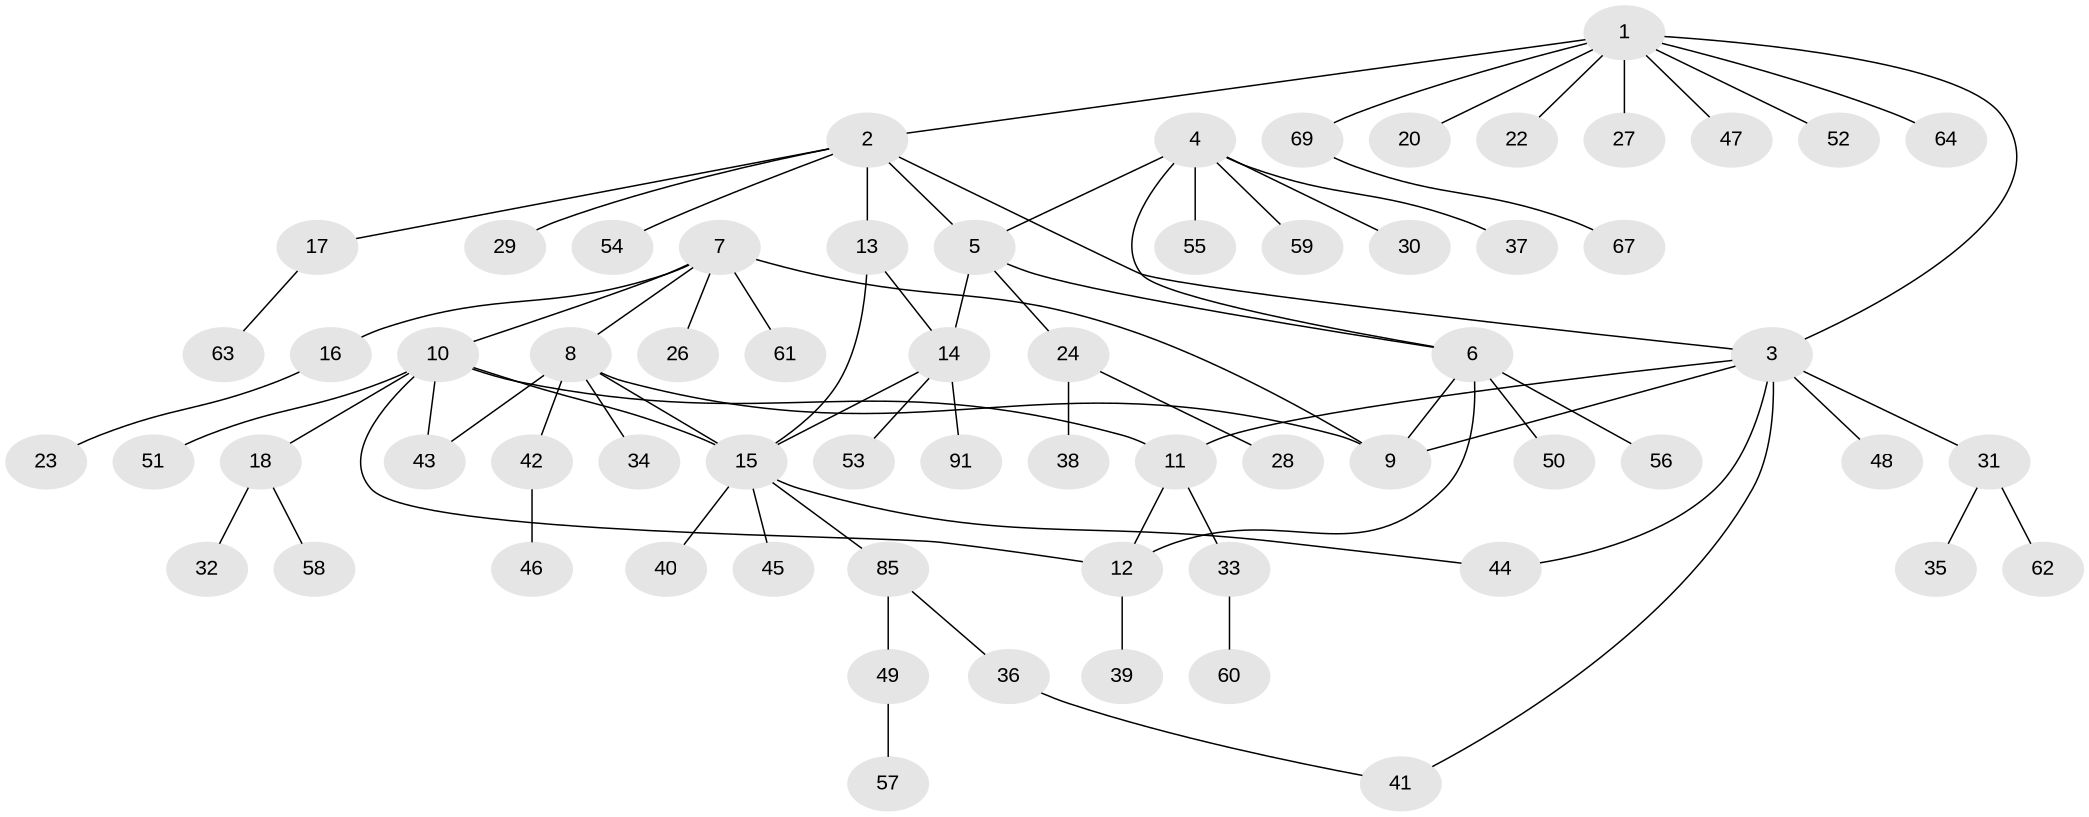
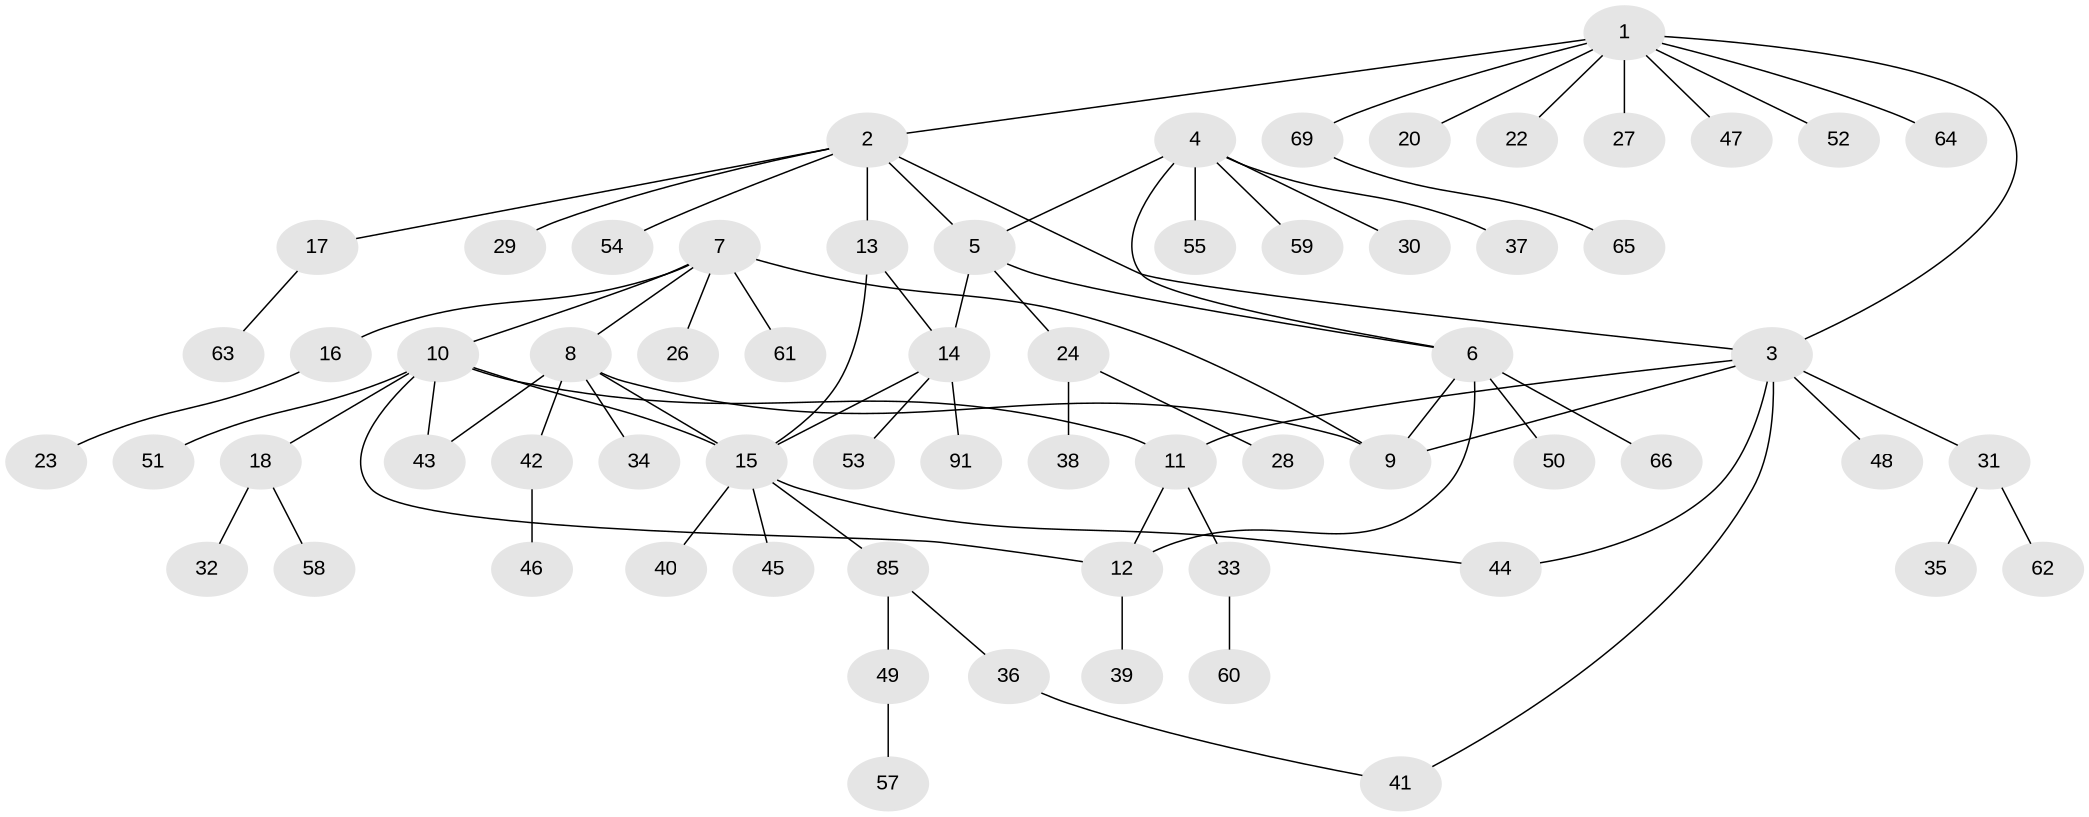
(1624, 247) -> (1624, 247)
(1662, 462) -> (1662, 462)
